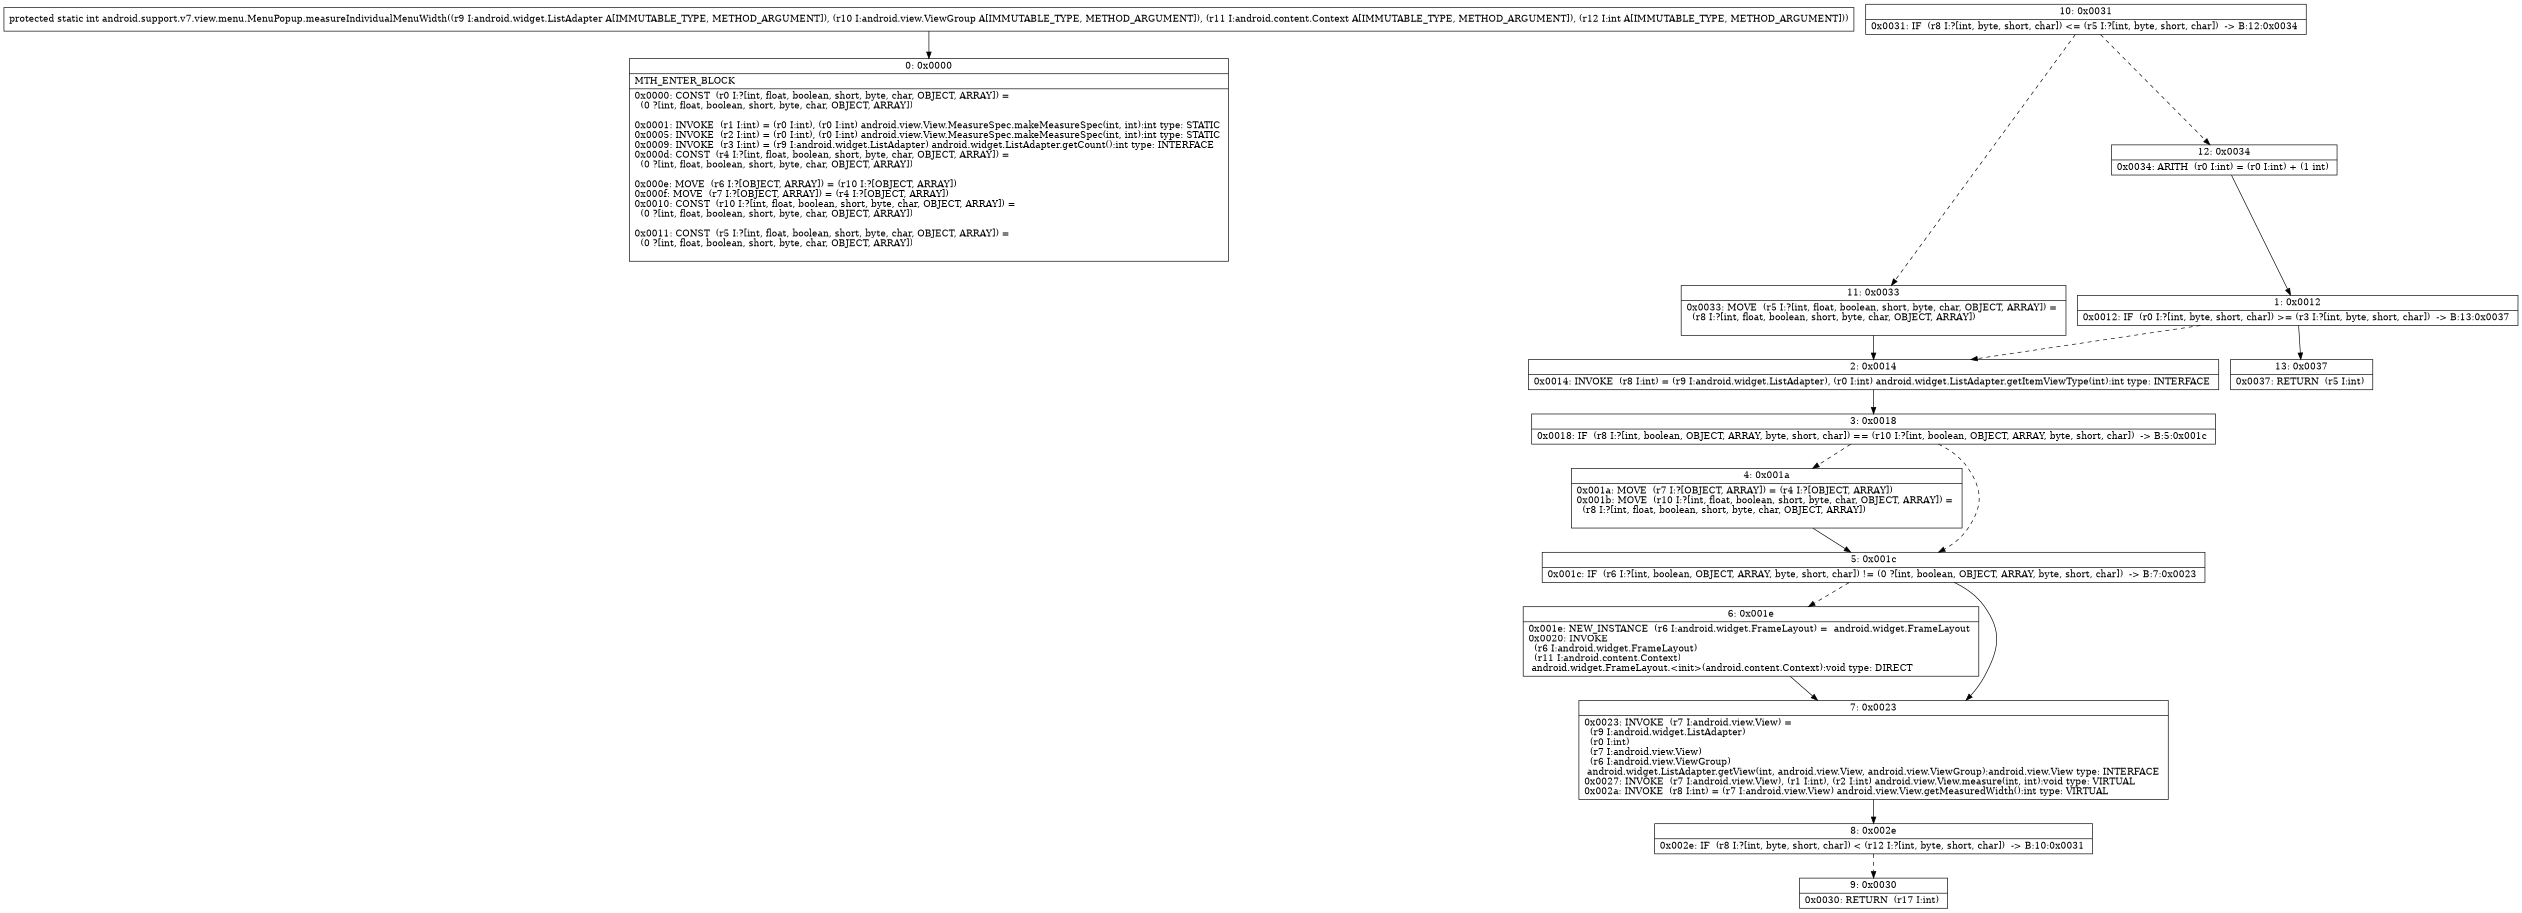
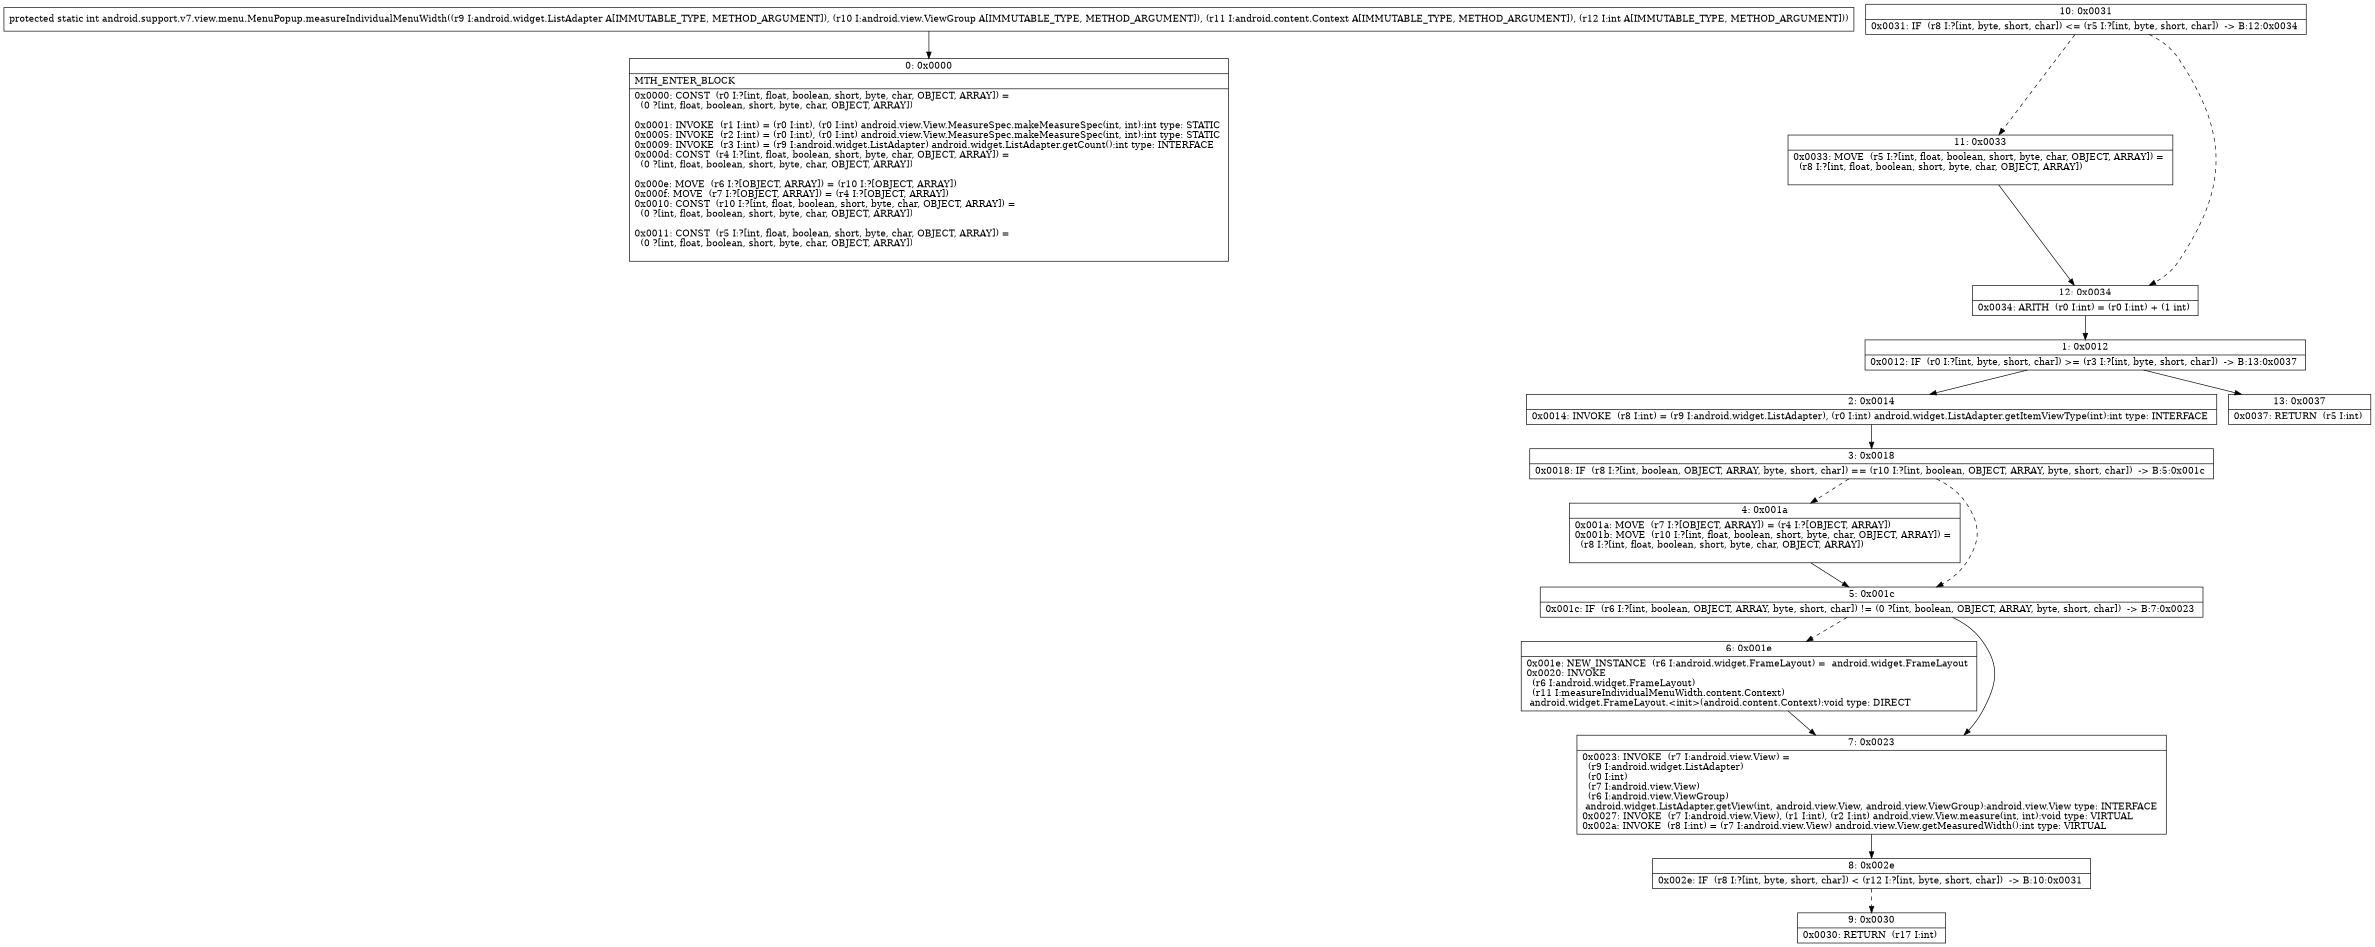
(2089, 342) -> (1982, 381)
(1874, 344) -> (2035, 232)
(1605, 659) -> (1656, 693)
